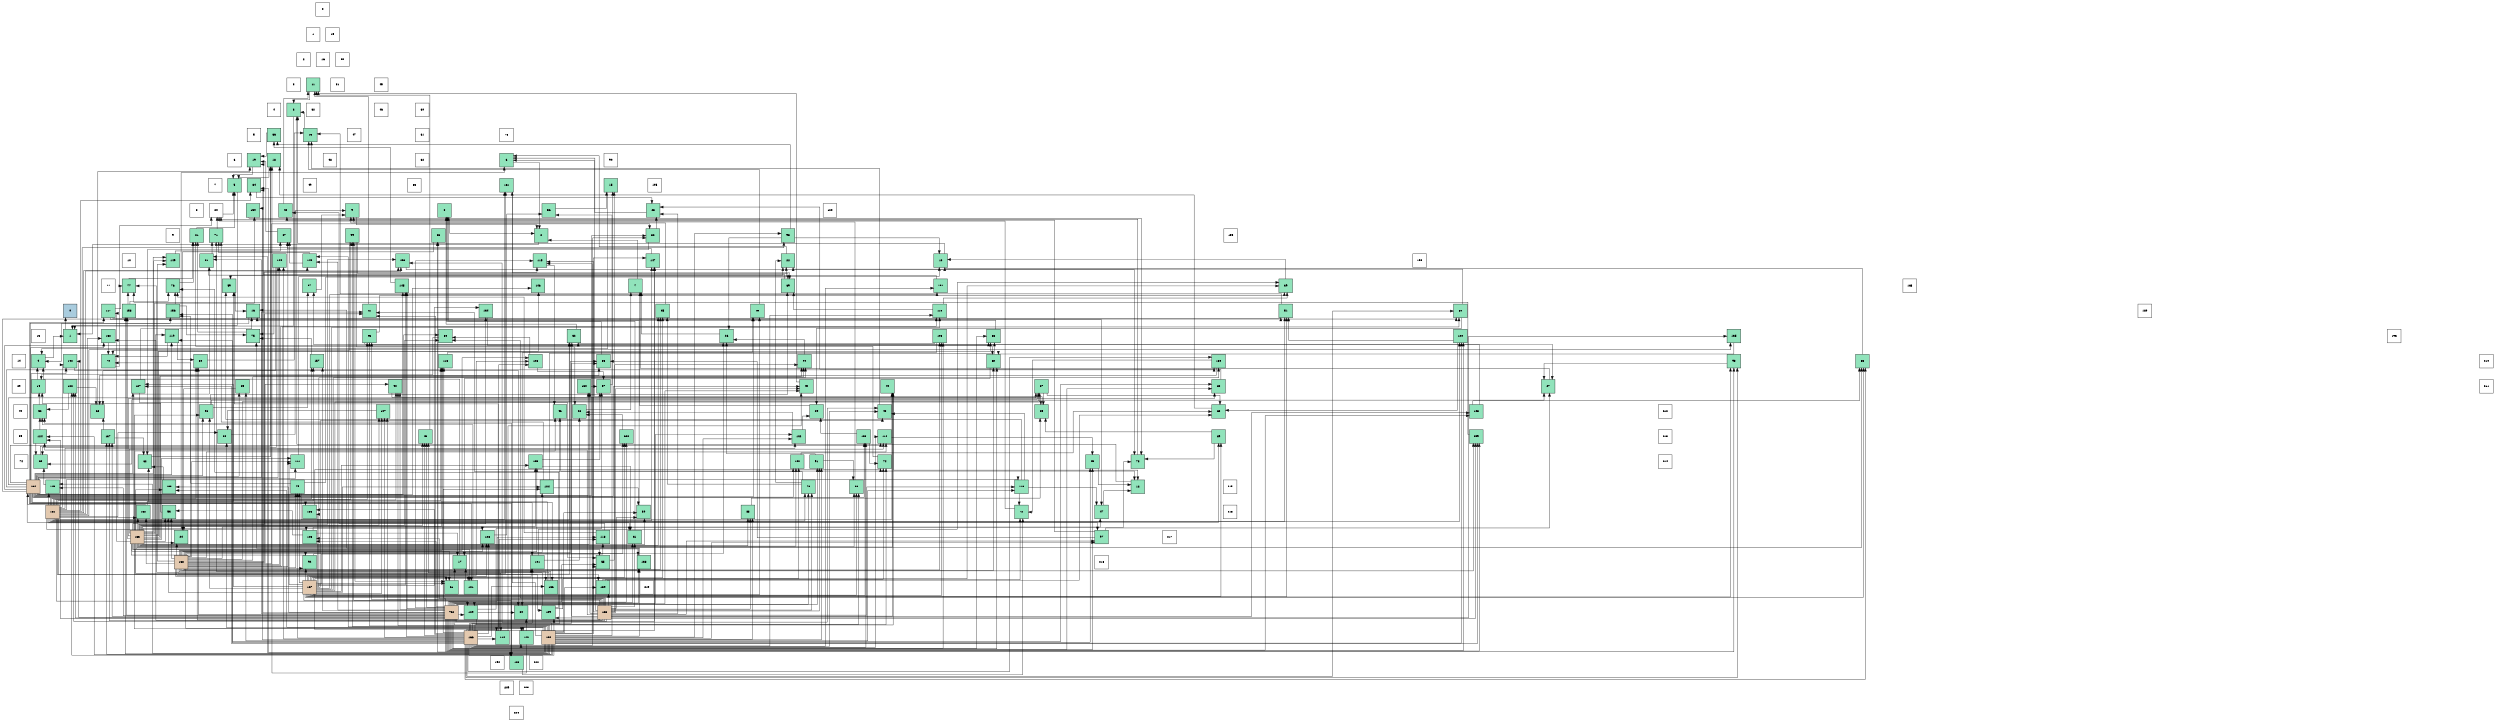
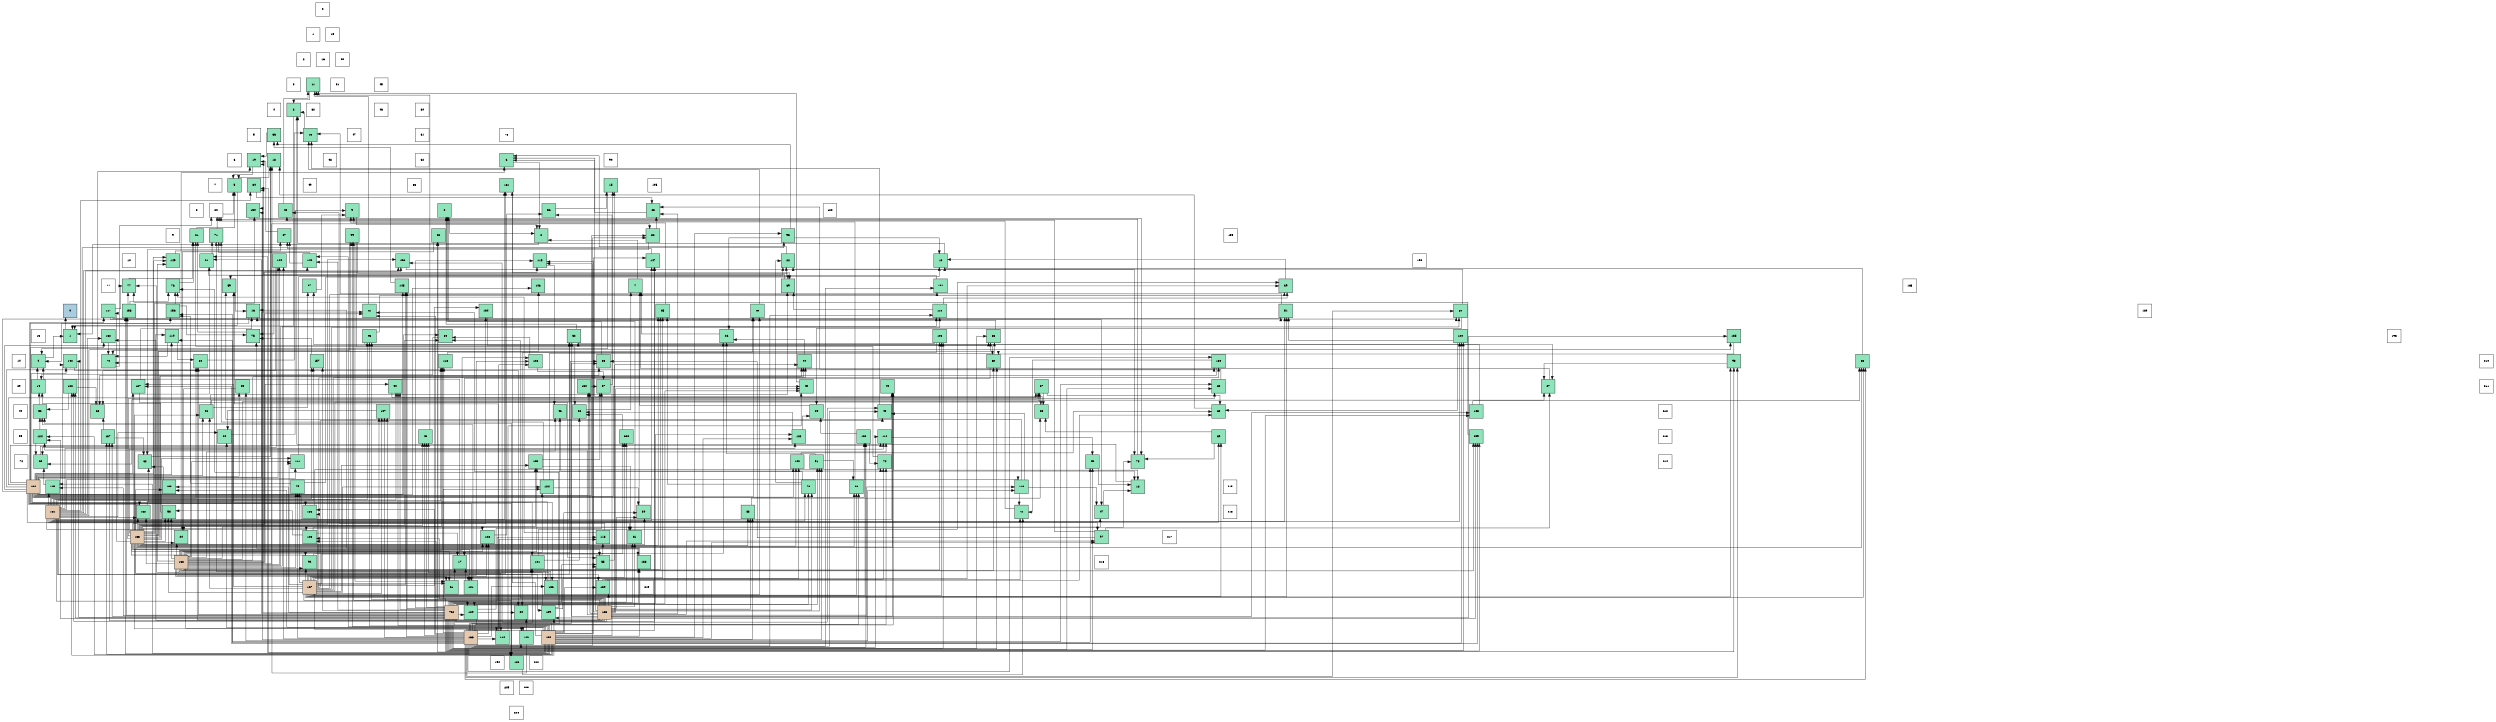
(288, 456) -> (262, 424)
(83, 505) -> (79, 504)
